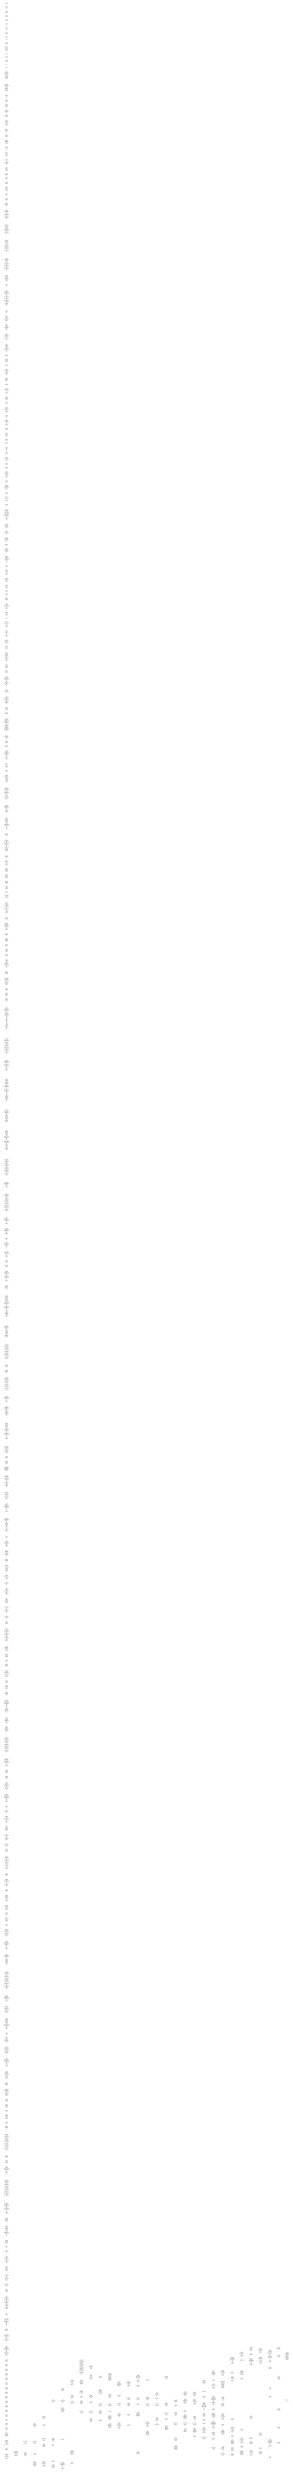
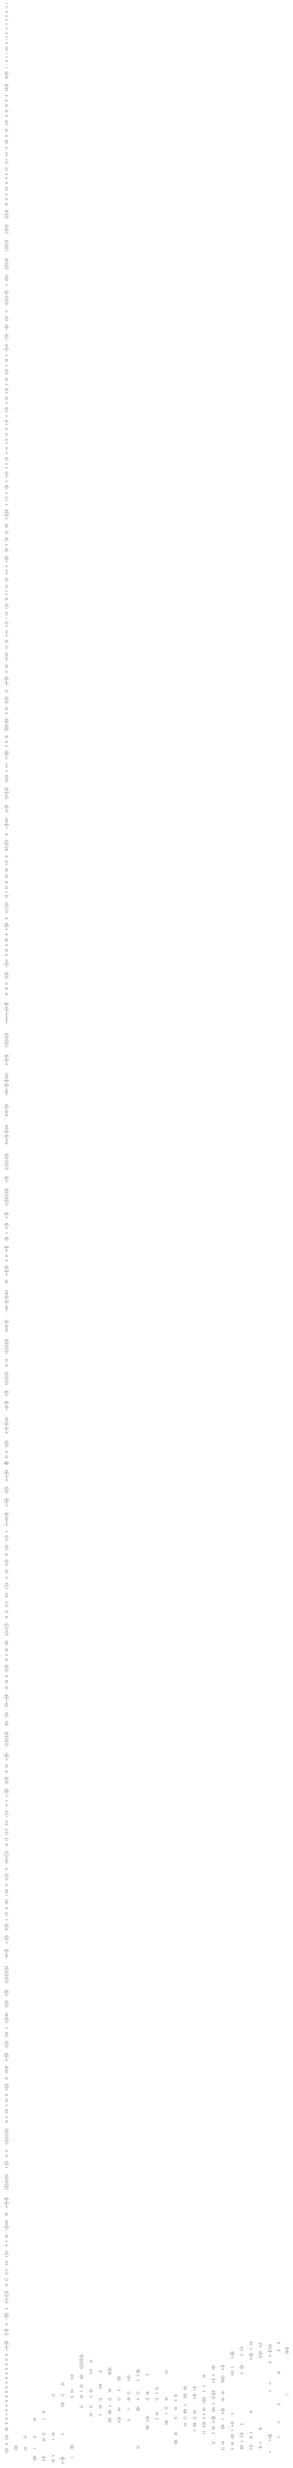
(7, 973) -> none
